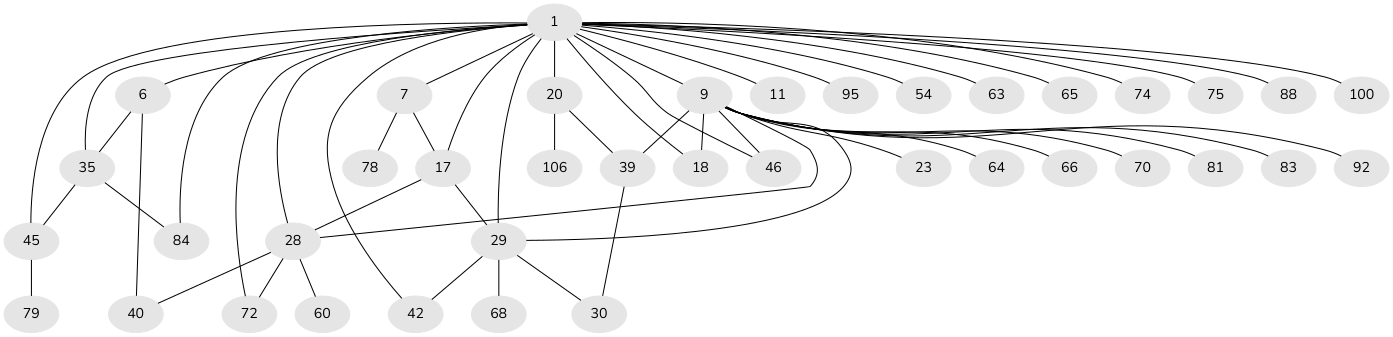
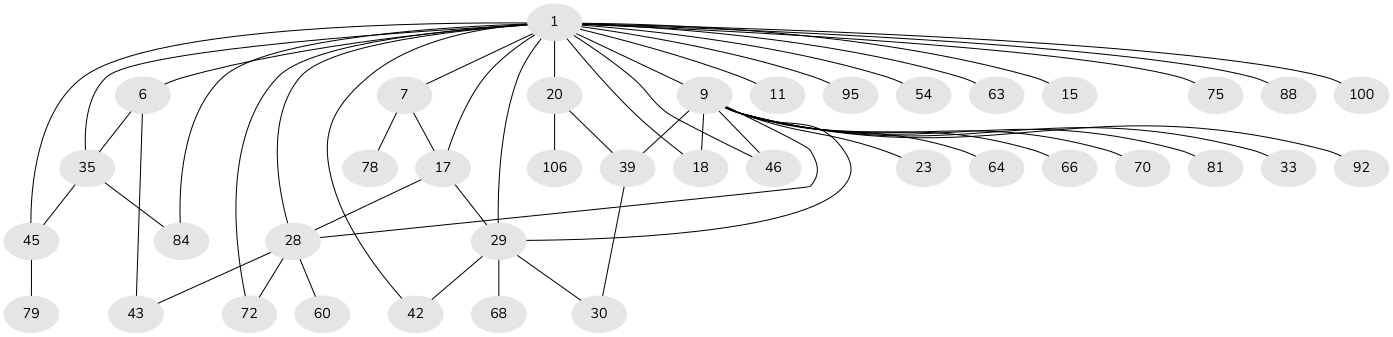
(1070, 95) -> (1070, 95)
(1143, 95) -> none
(1289, 168) -> (1289, 168)
(136, 314) -> (136, 314)
